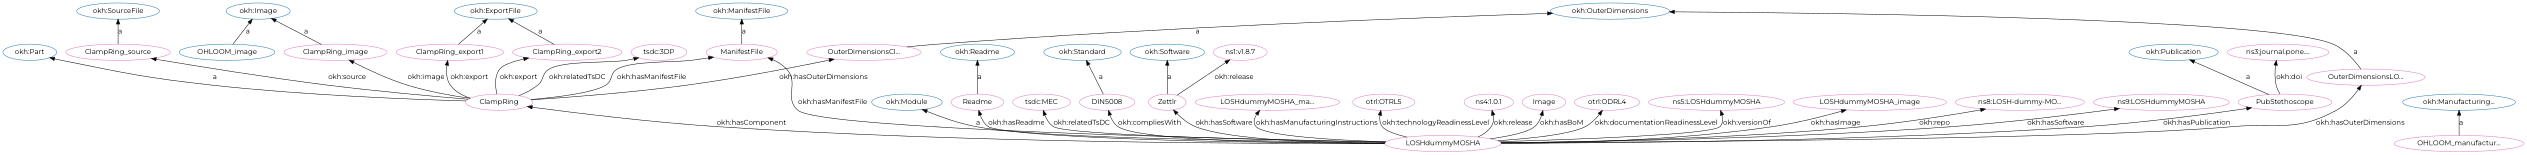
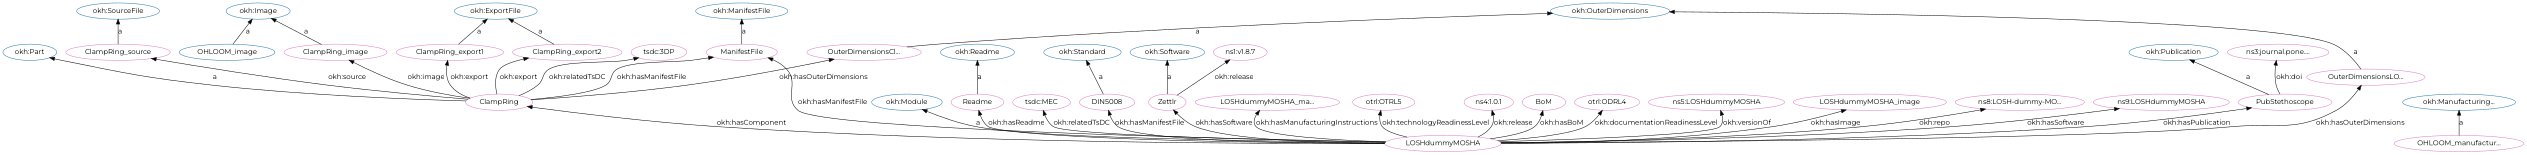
(1544, 102) -> (1544, 102)
(1150, 123) -> (1150, 123)
